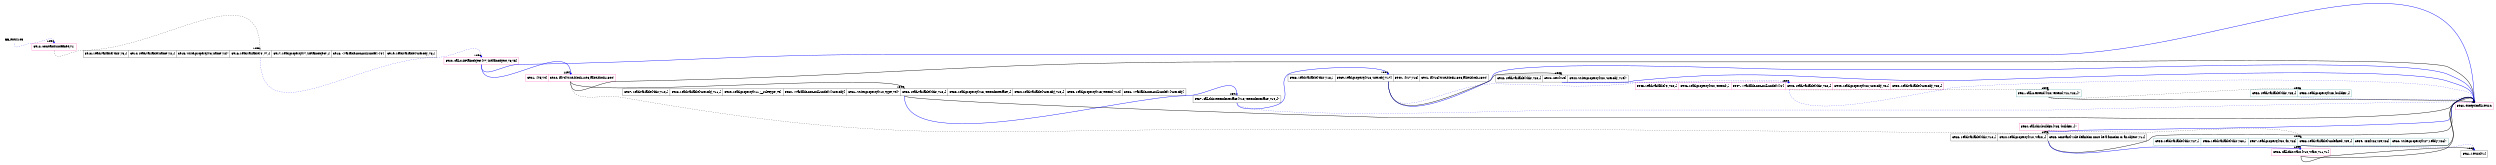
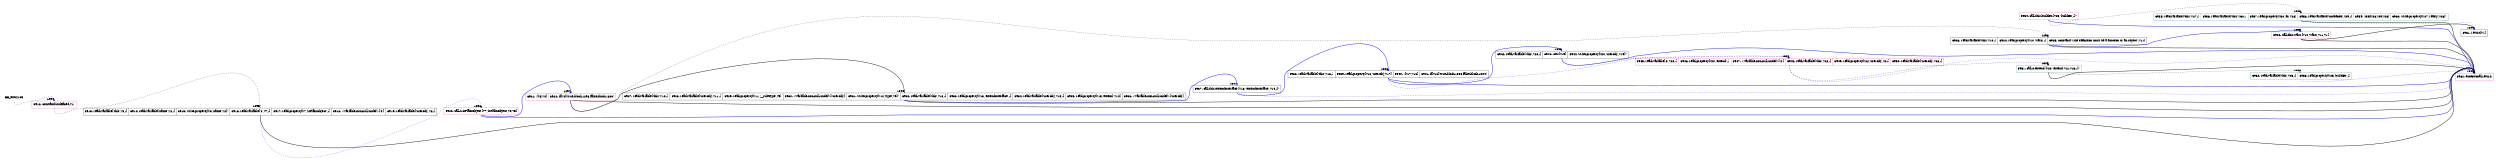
(1454, 95) -> (1480, 81)
none -> (1385, 122)
